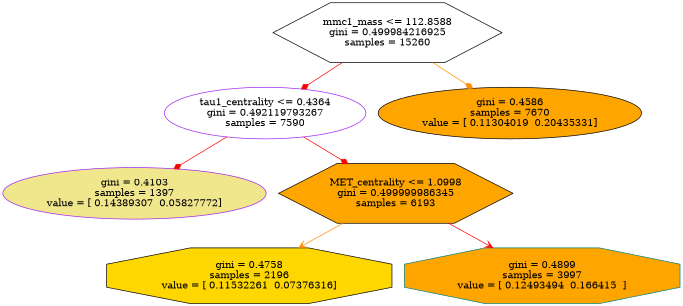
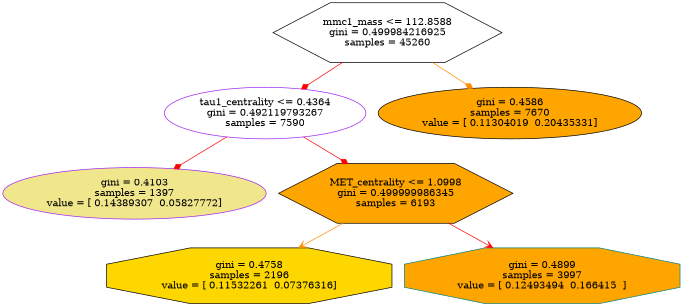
(387, 33) -> (387, 33)
